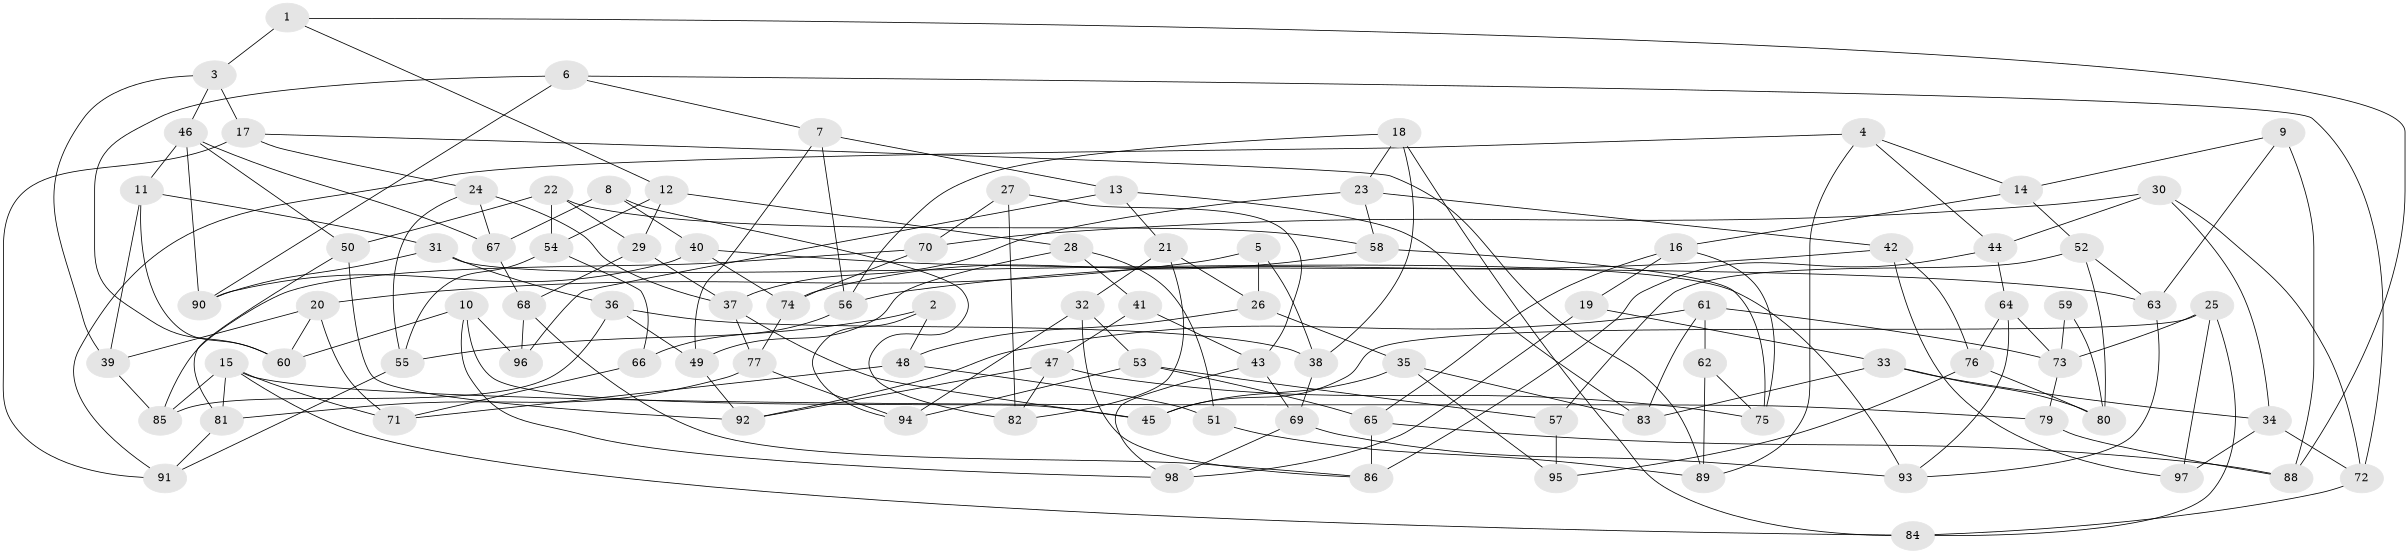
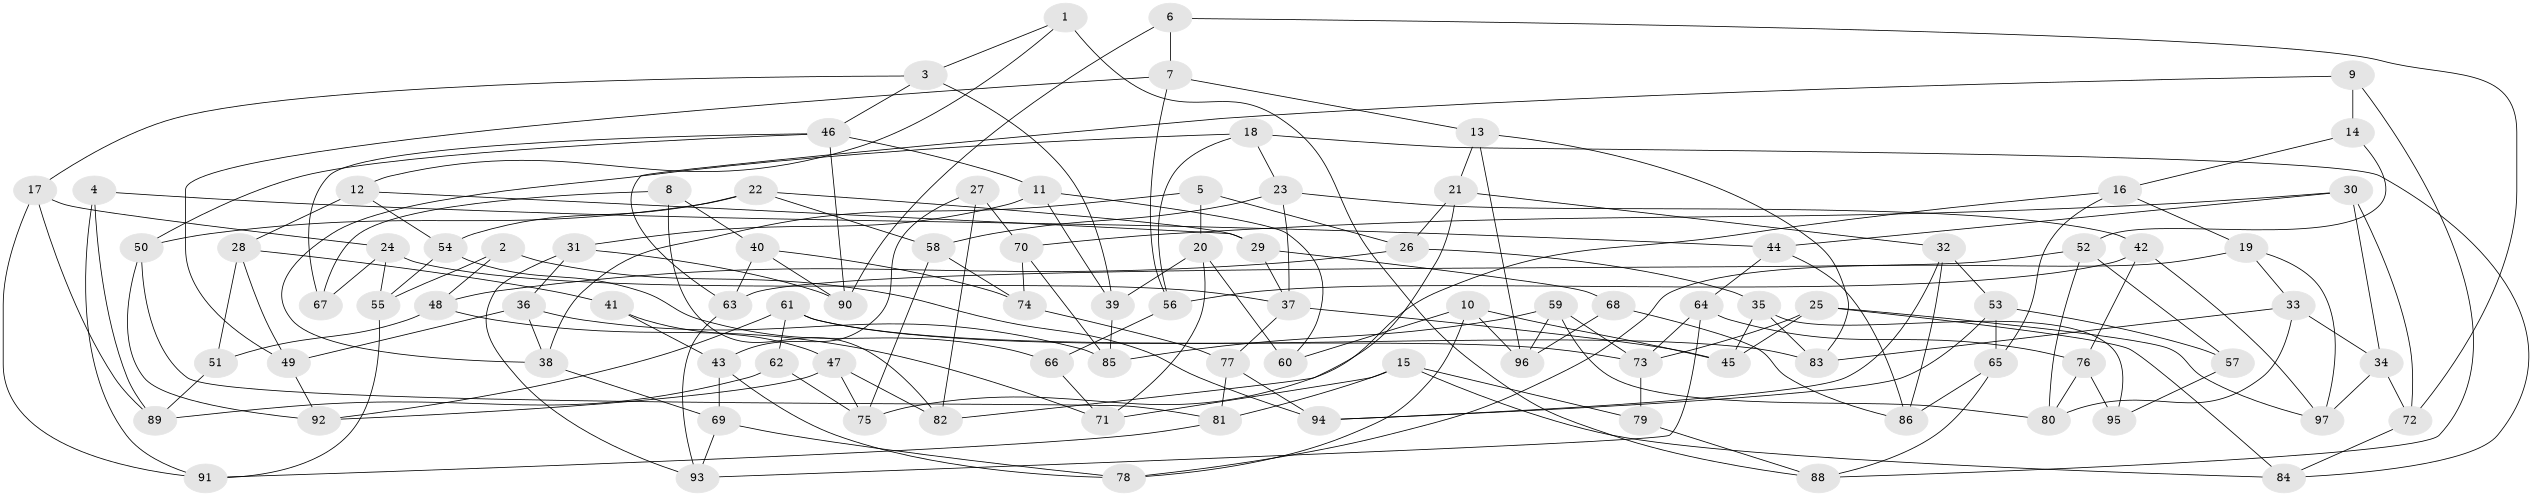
(163, 116) -> none
(1942, 162) -> none
(509, 277) -> none
none -> (2331, 314)
none -> (1539, 334)
(193, 392) -> (1334, 337)
(1172, 478) -> (1124, 478)
